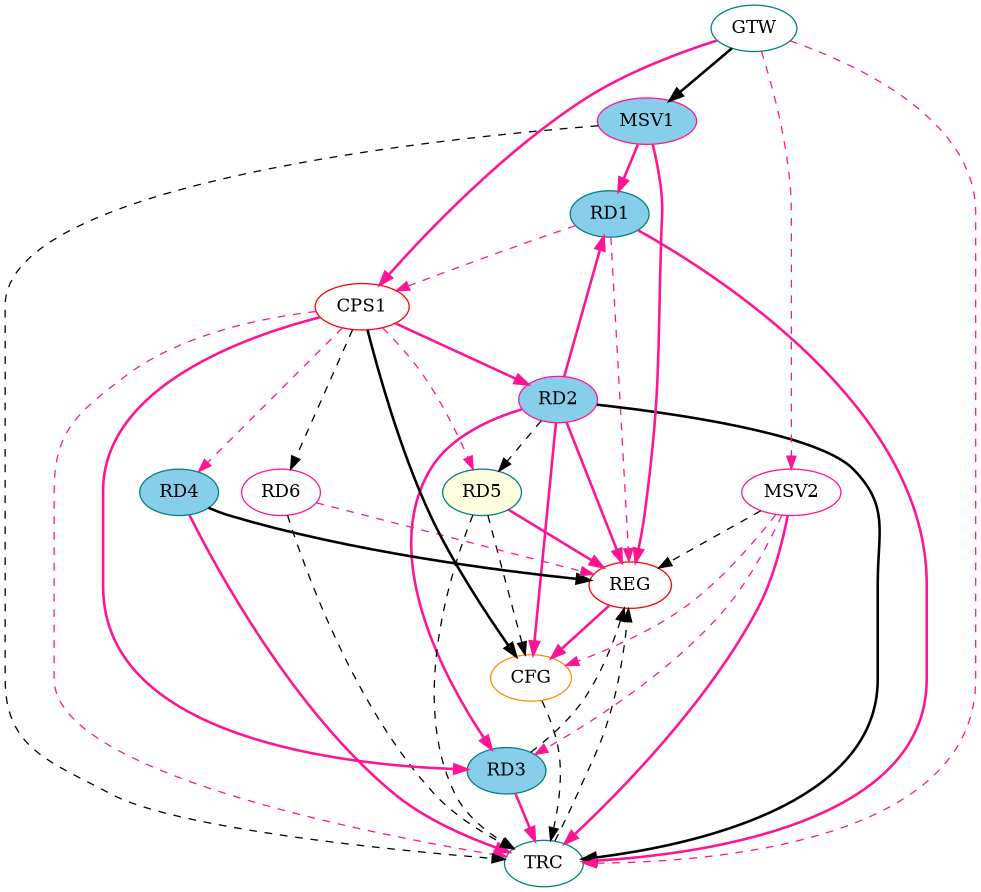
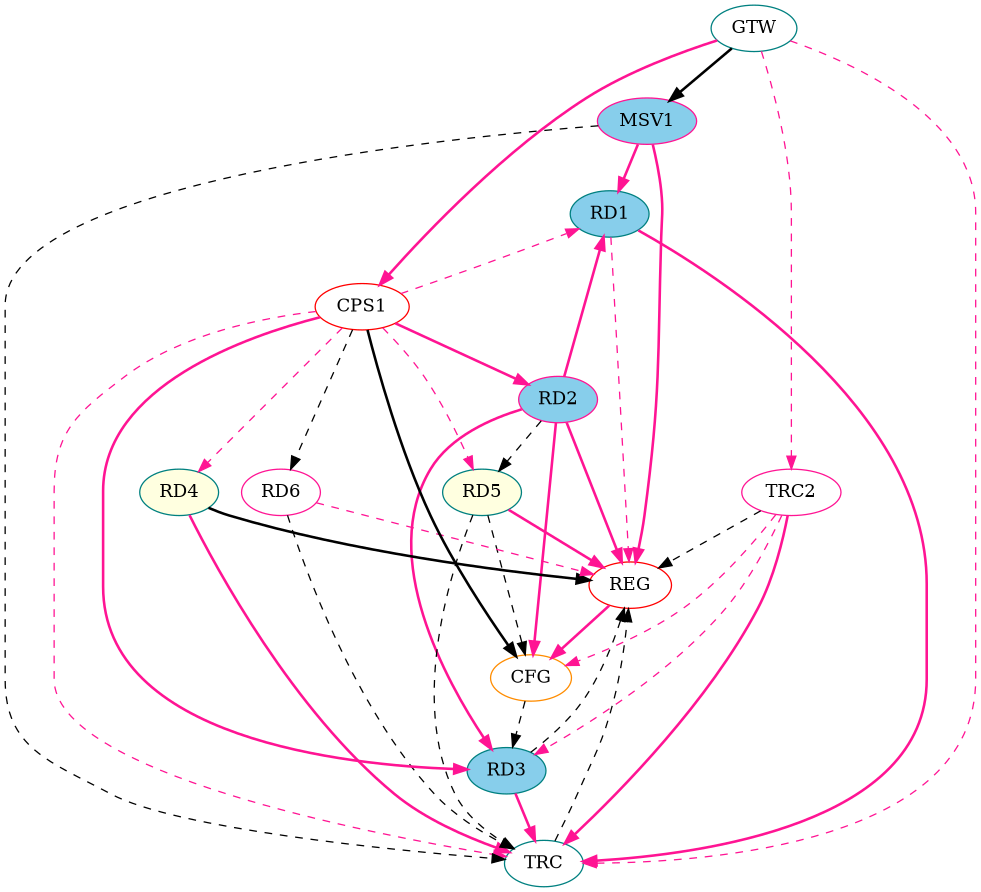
(492, 255) -> (484, 264)
(179, 492) -> (179, 492)
(791, 492) -> (791, 492)
(878, 618) -> none
(560, 763) -> (521, 718)
